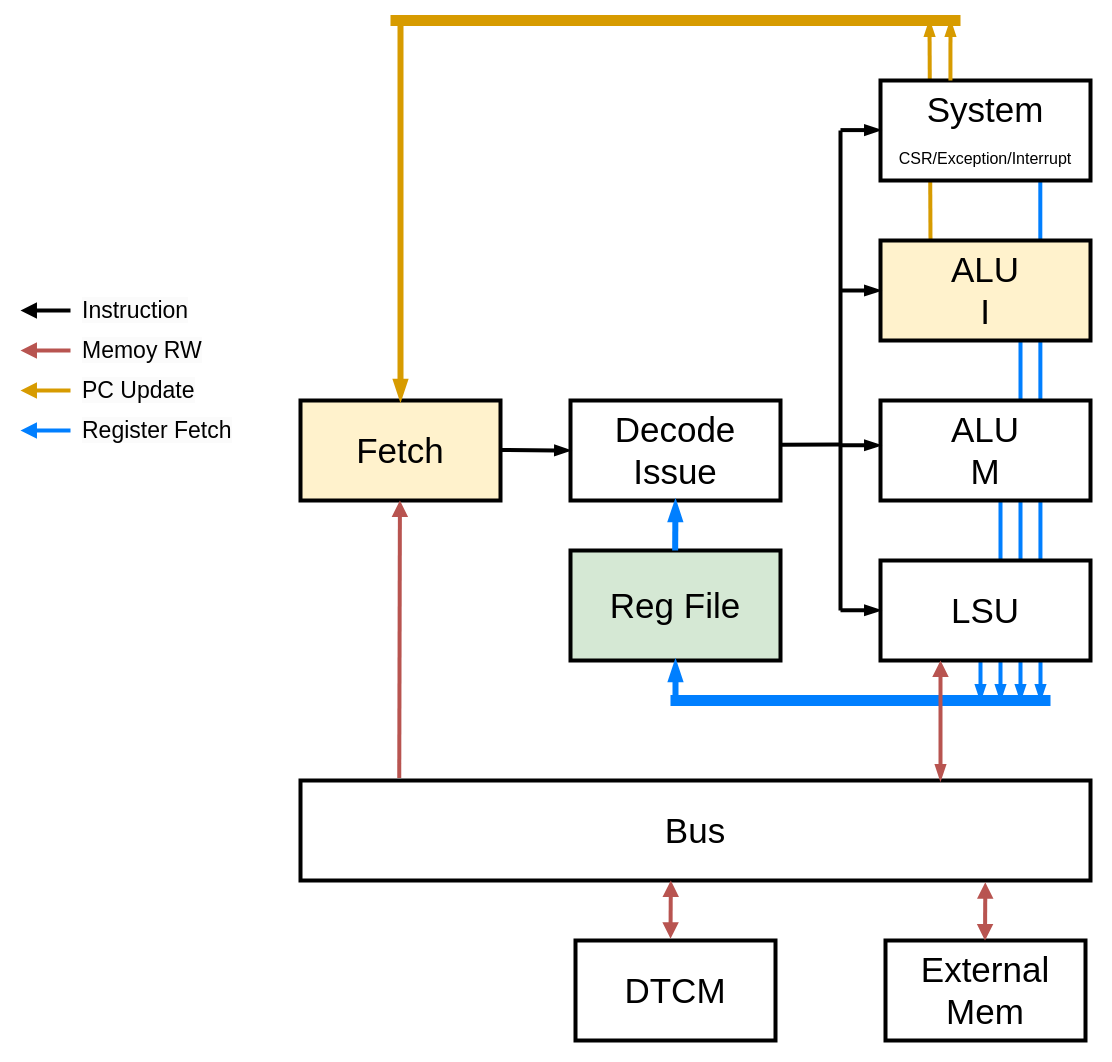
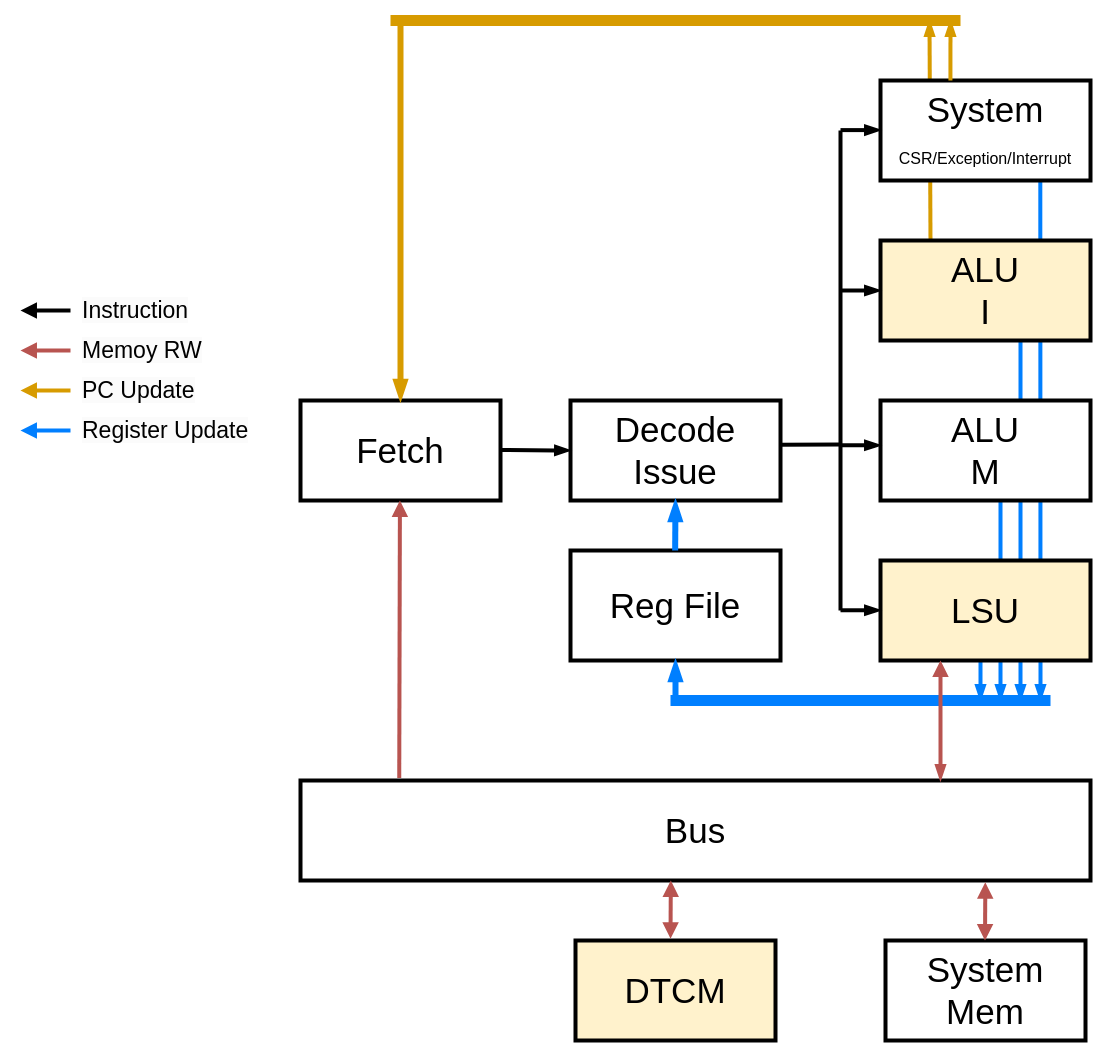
(167, 431) -> (172, 445)
(401, 451) -> (401, 451)
(676, 606) -> (676, 606)
(986, 611) -> (986, 611)
(676, 991) -> (676, 991)
(986, 991) -> (986, 991)
